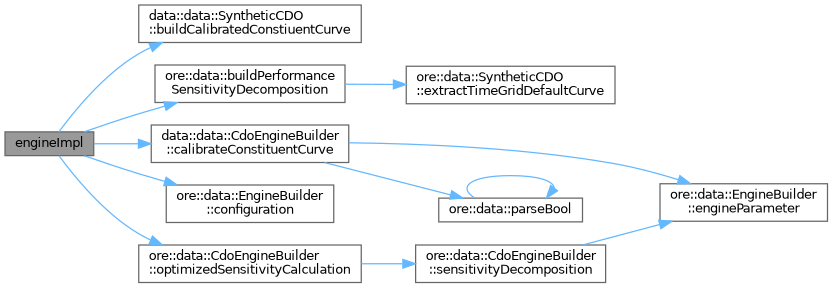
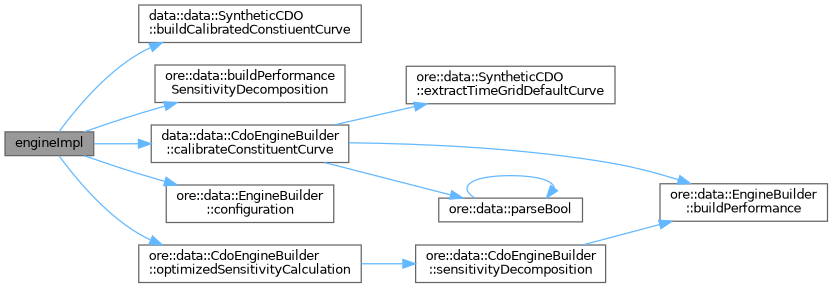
(369, 84) -> (374, 116)
(744, 202) -> (744, 202)
